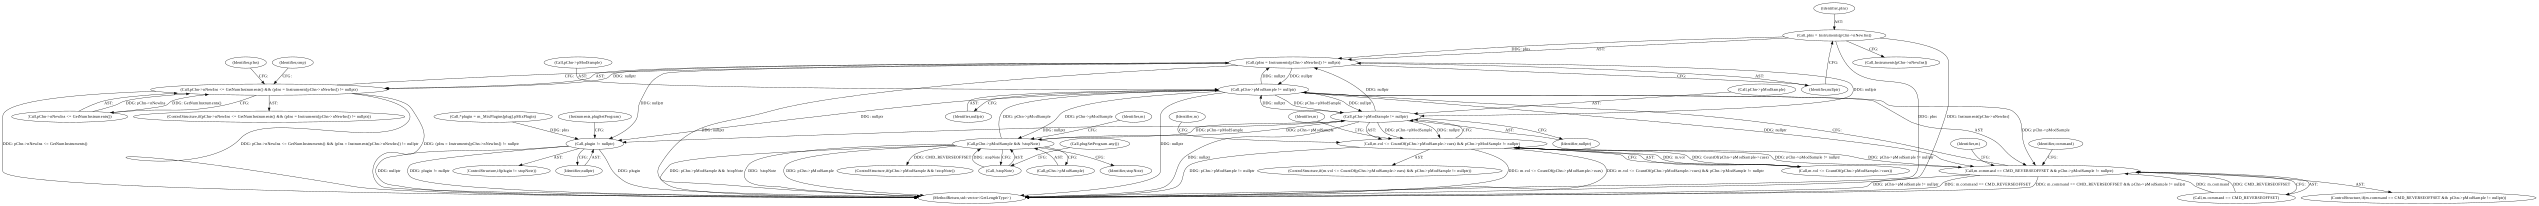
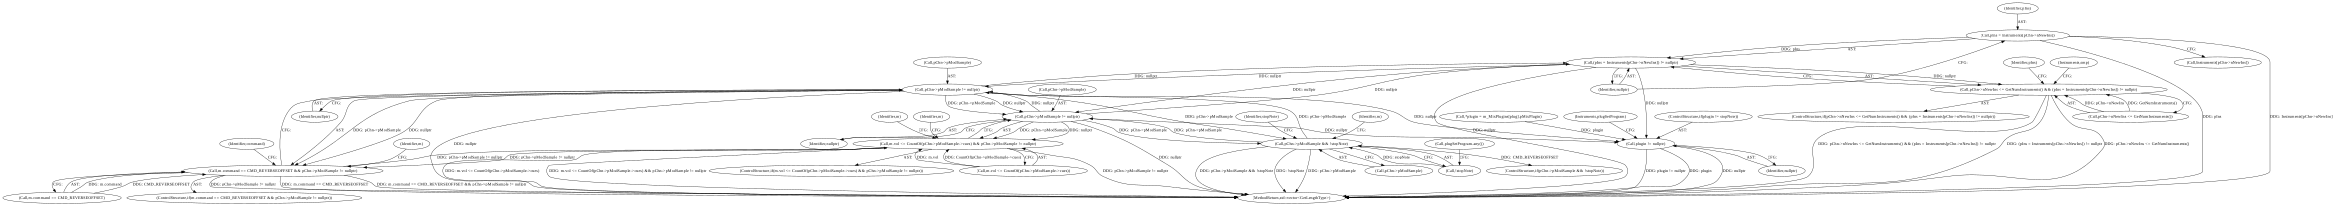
(293, 63) -> (2074, 63)
(560, 130) -> (1592, 130)
(1076, 154) -> (1280, 131)
(551, 157) -> (1676, 130)
